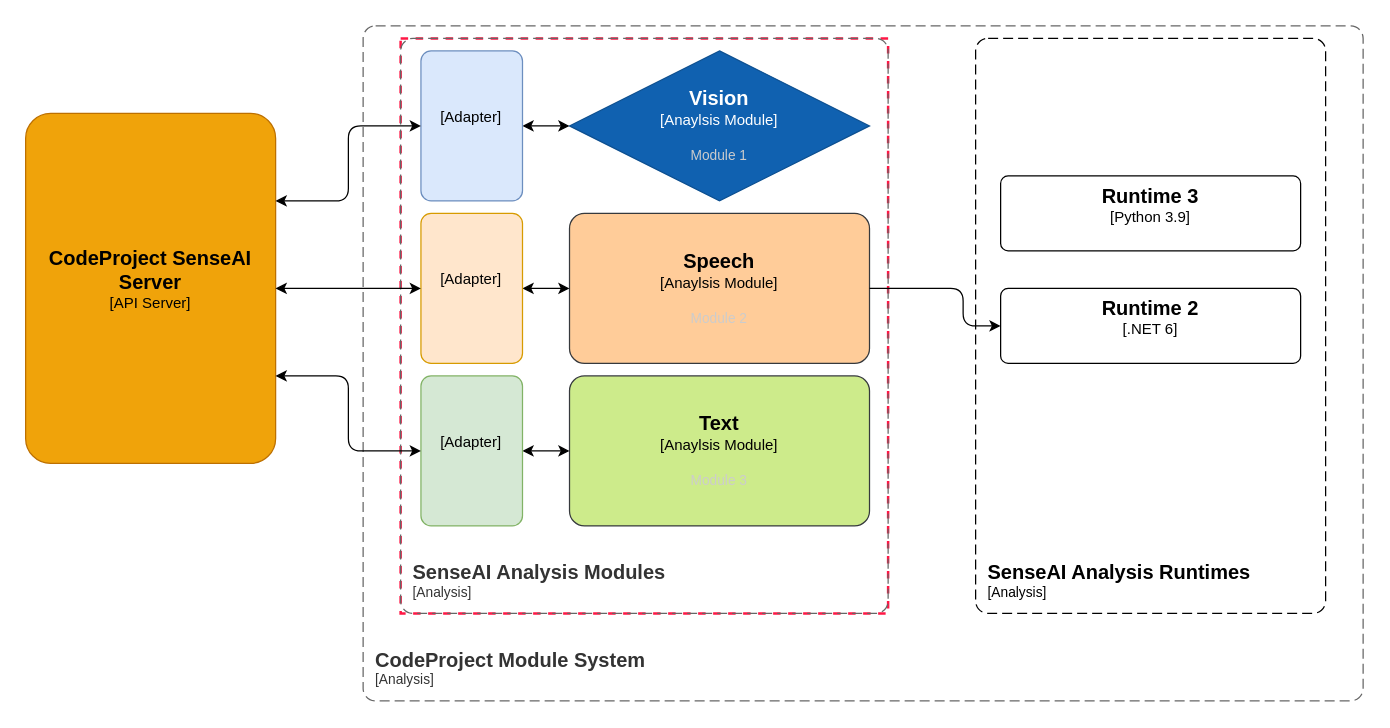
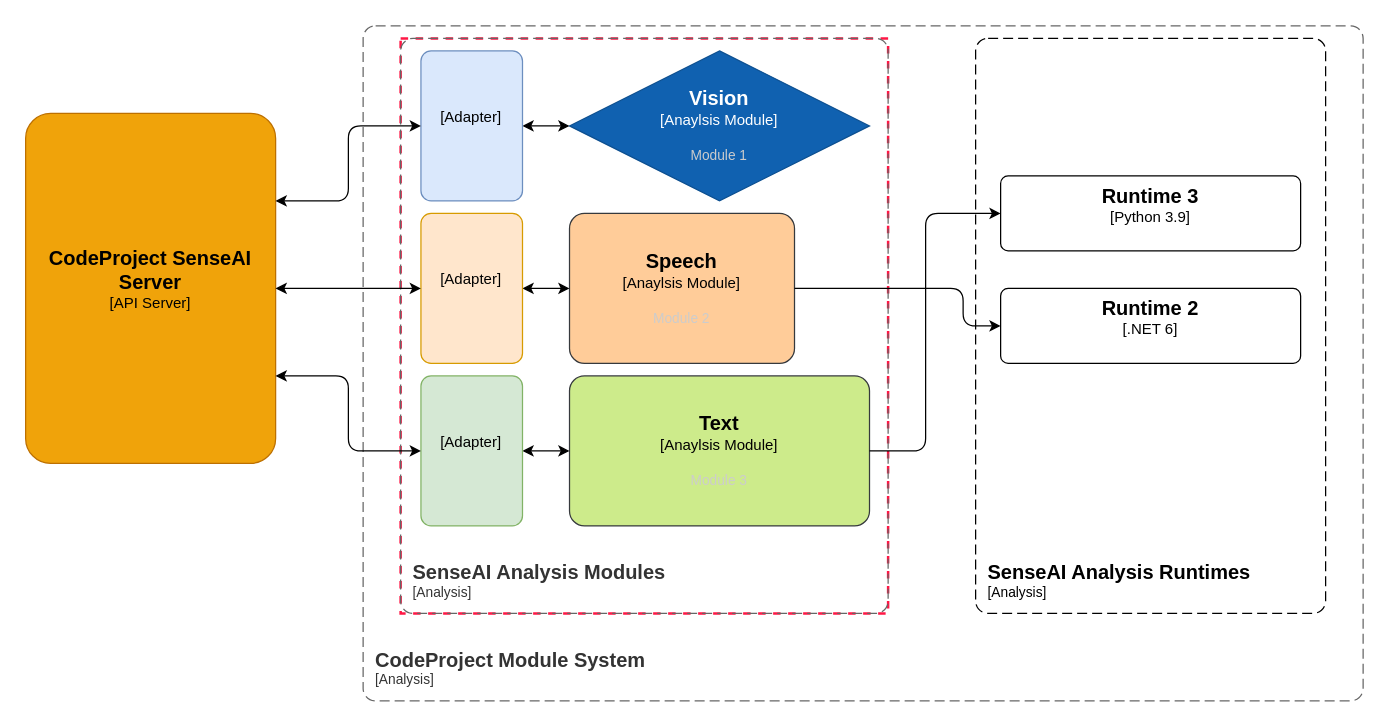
(720, 288) -> (682, 288)
none -> (926, 327)
